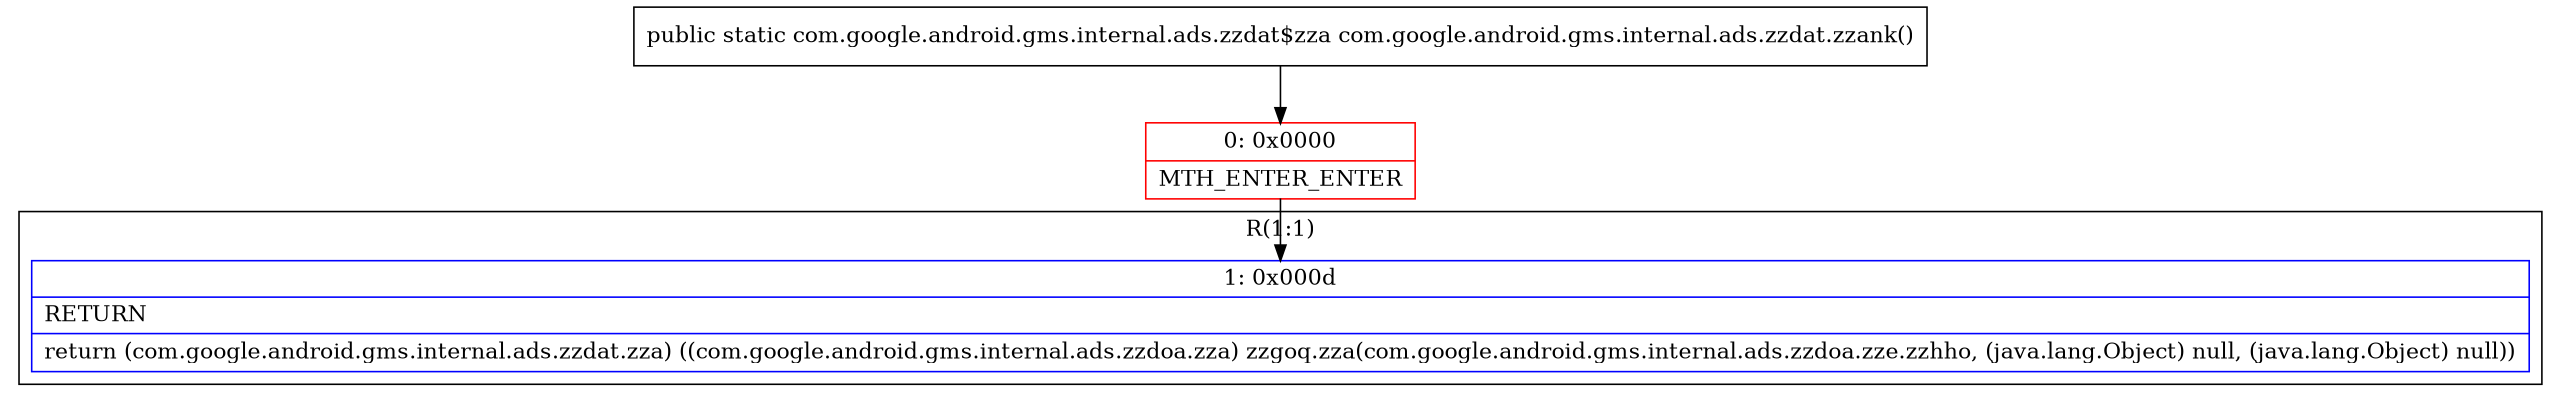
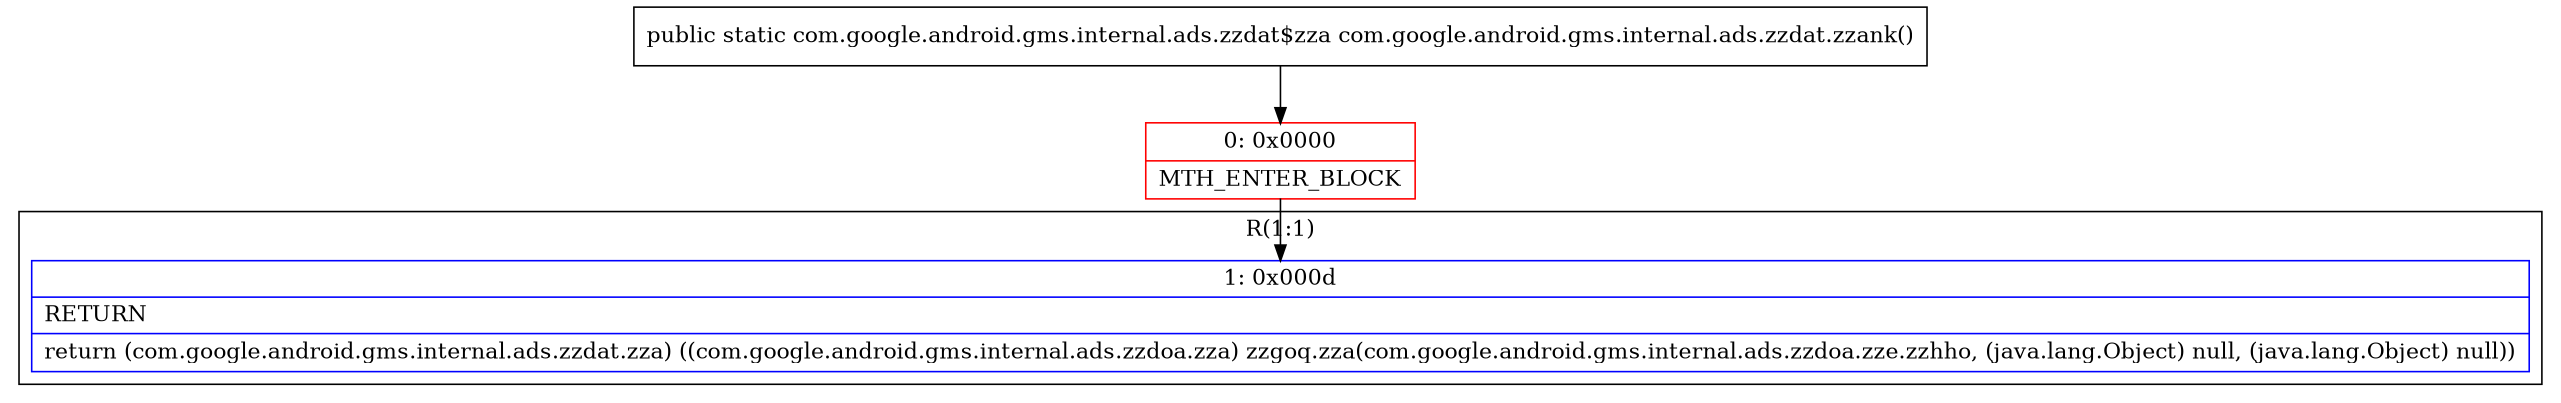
(1280, 179) -> (1280, 179)
